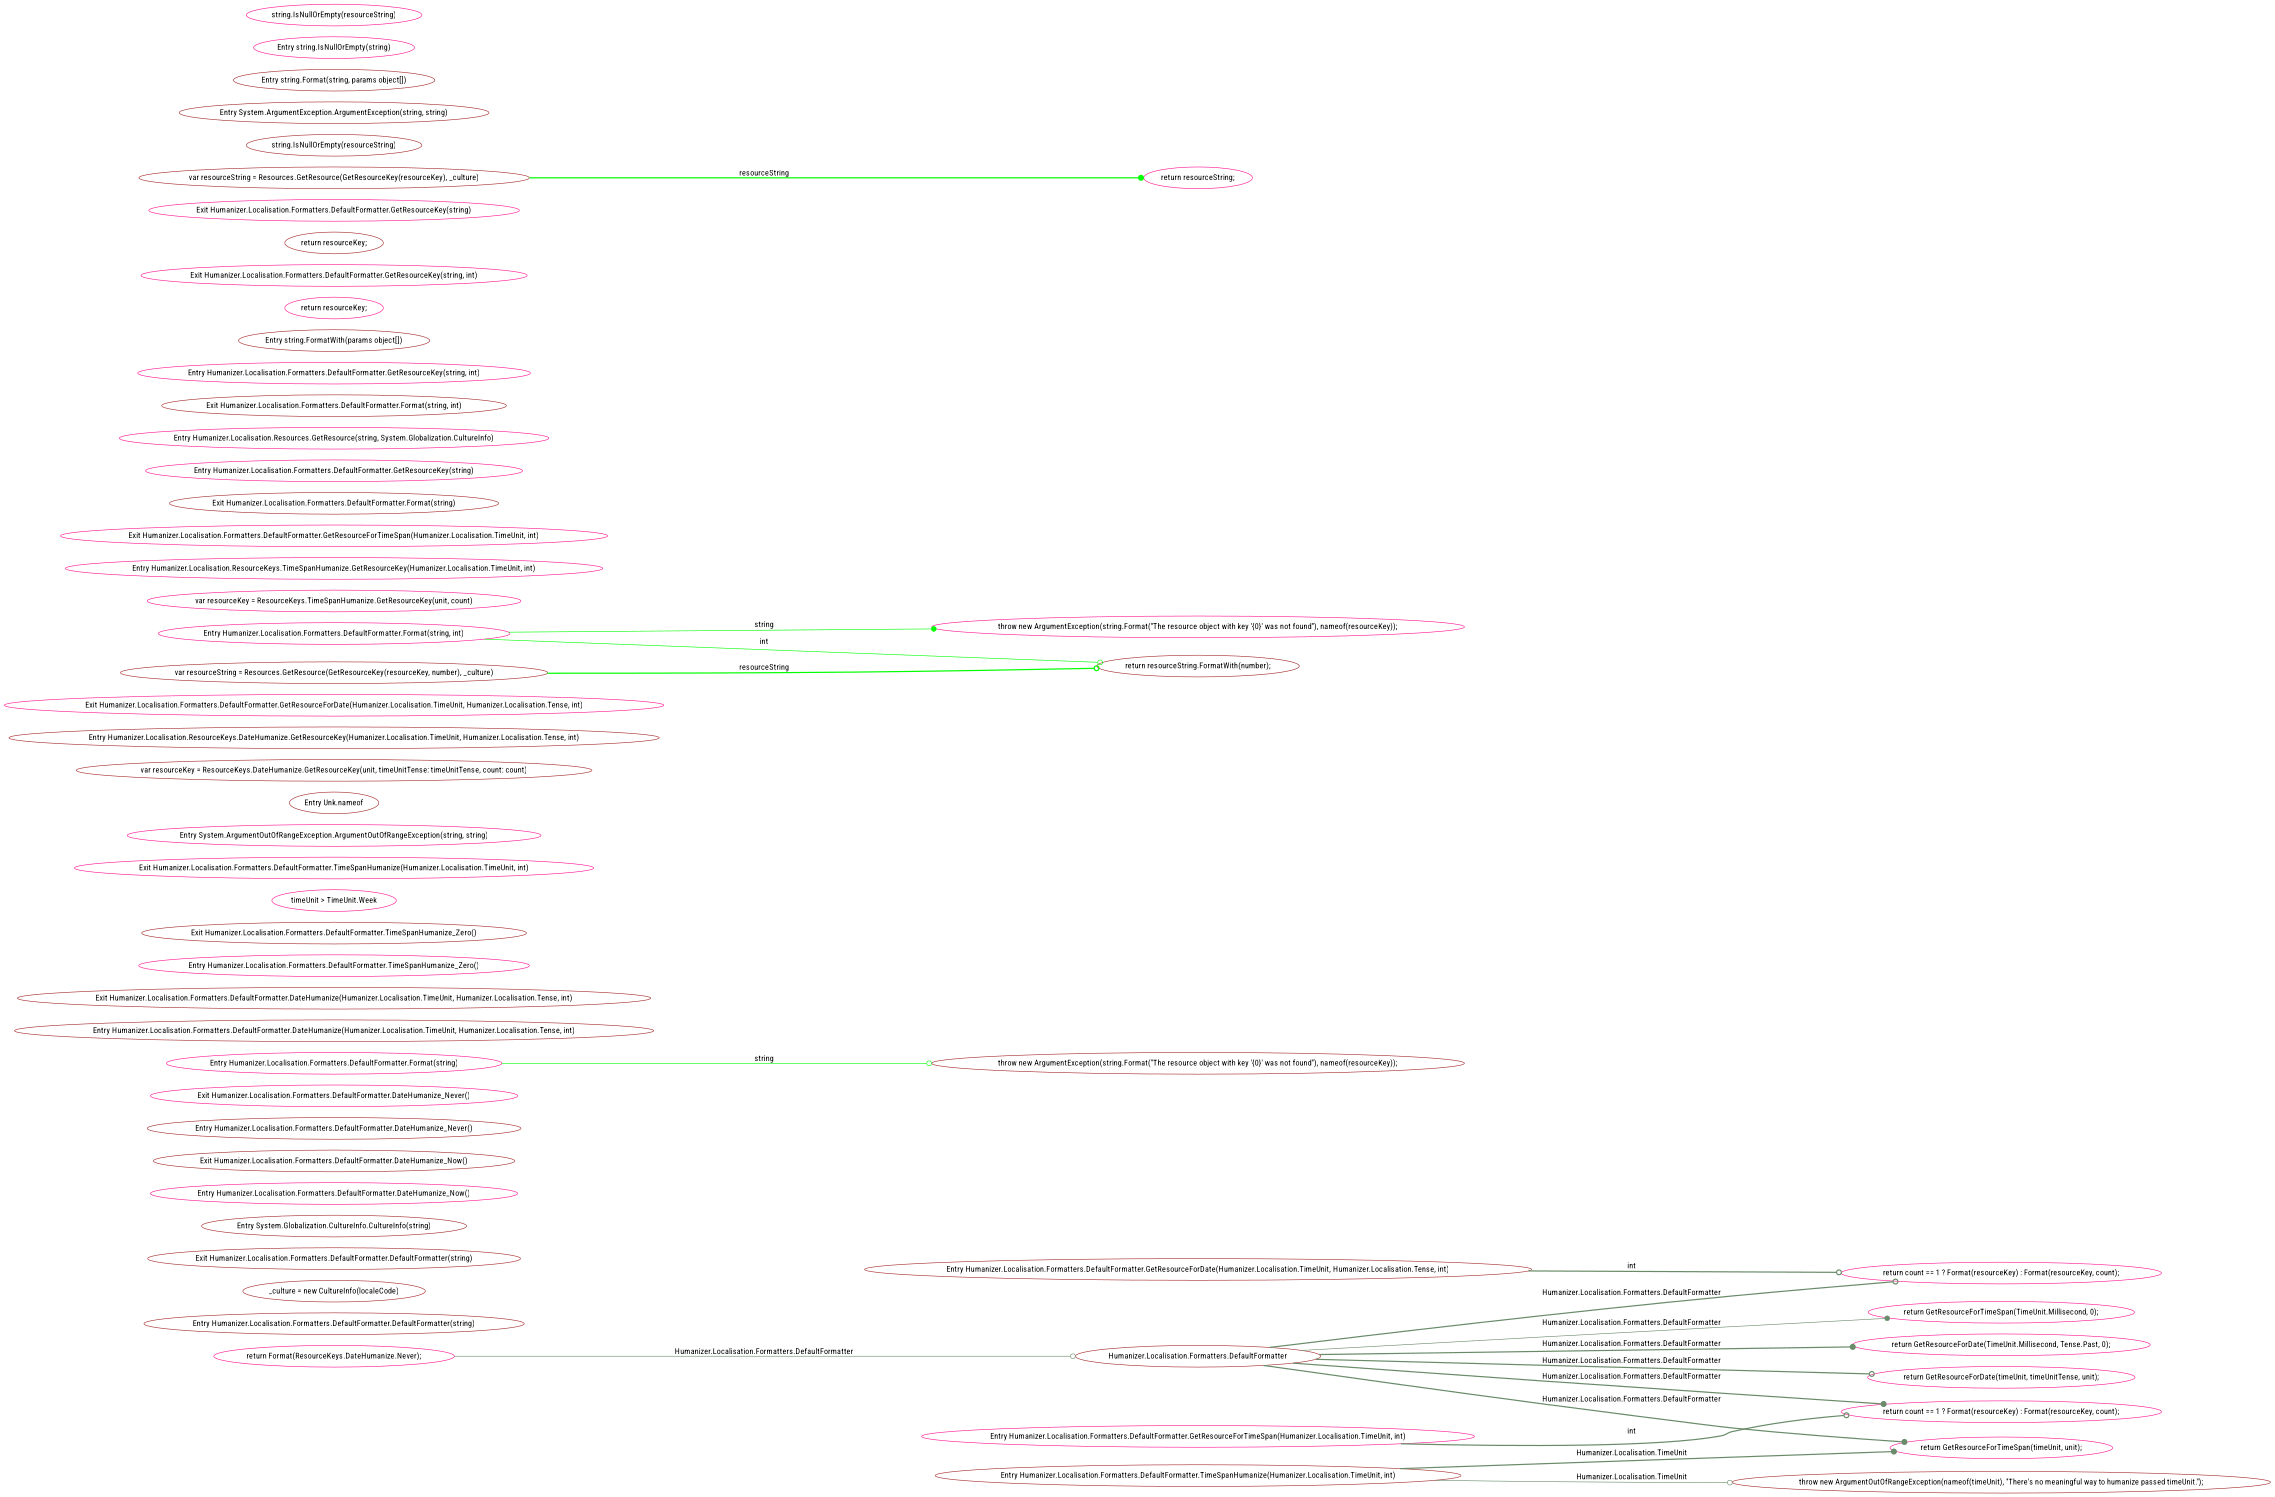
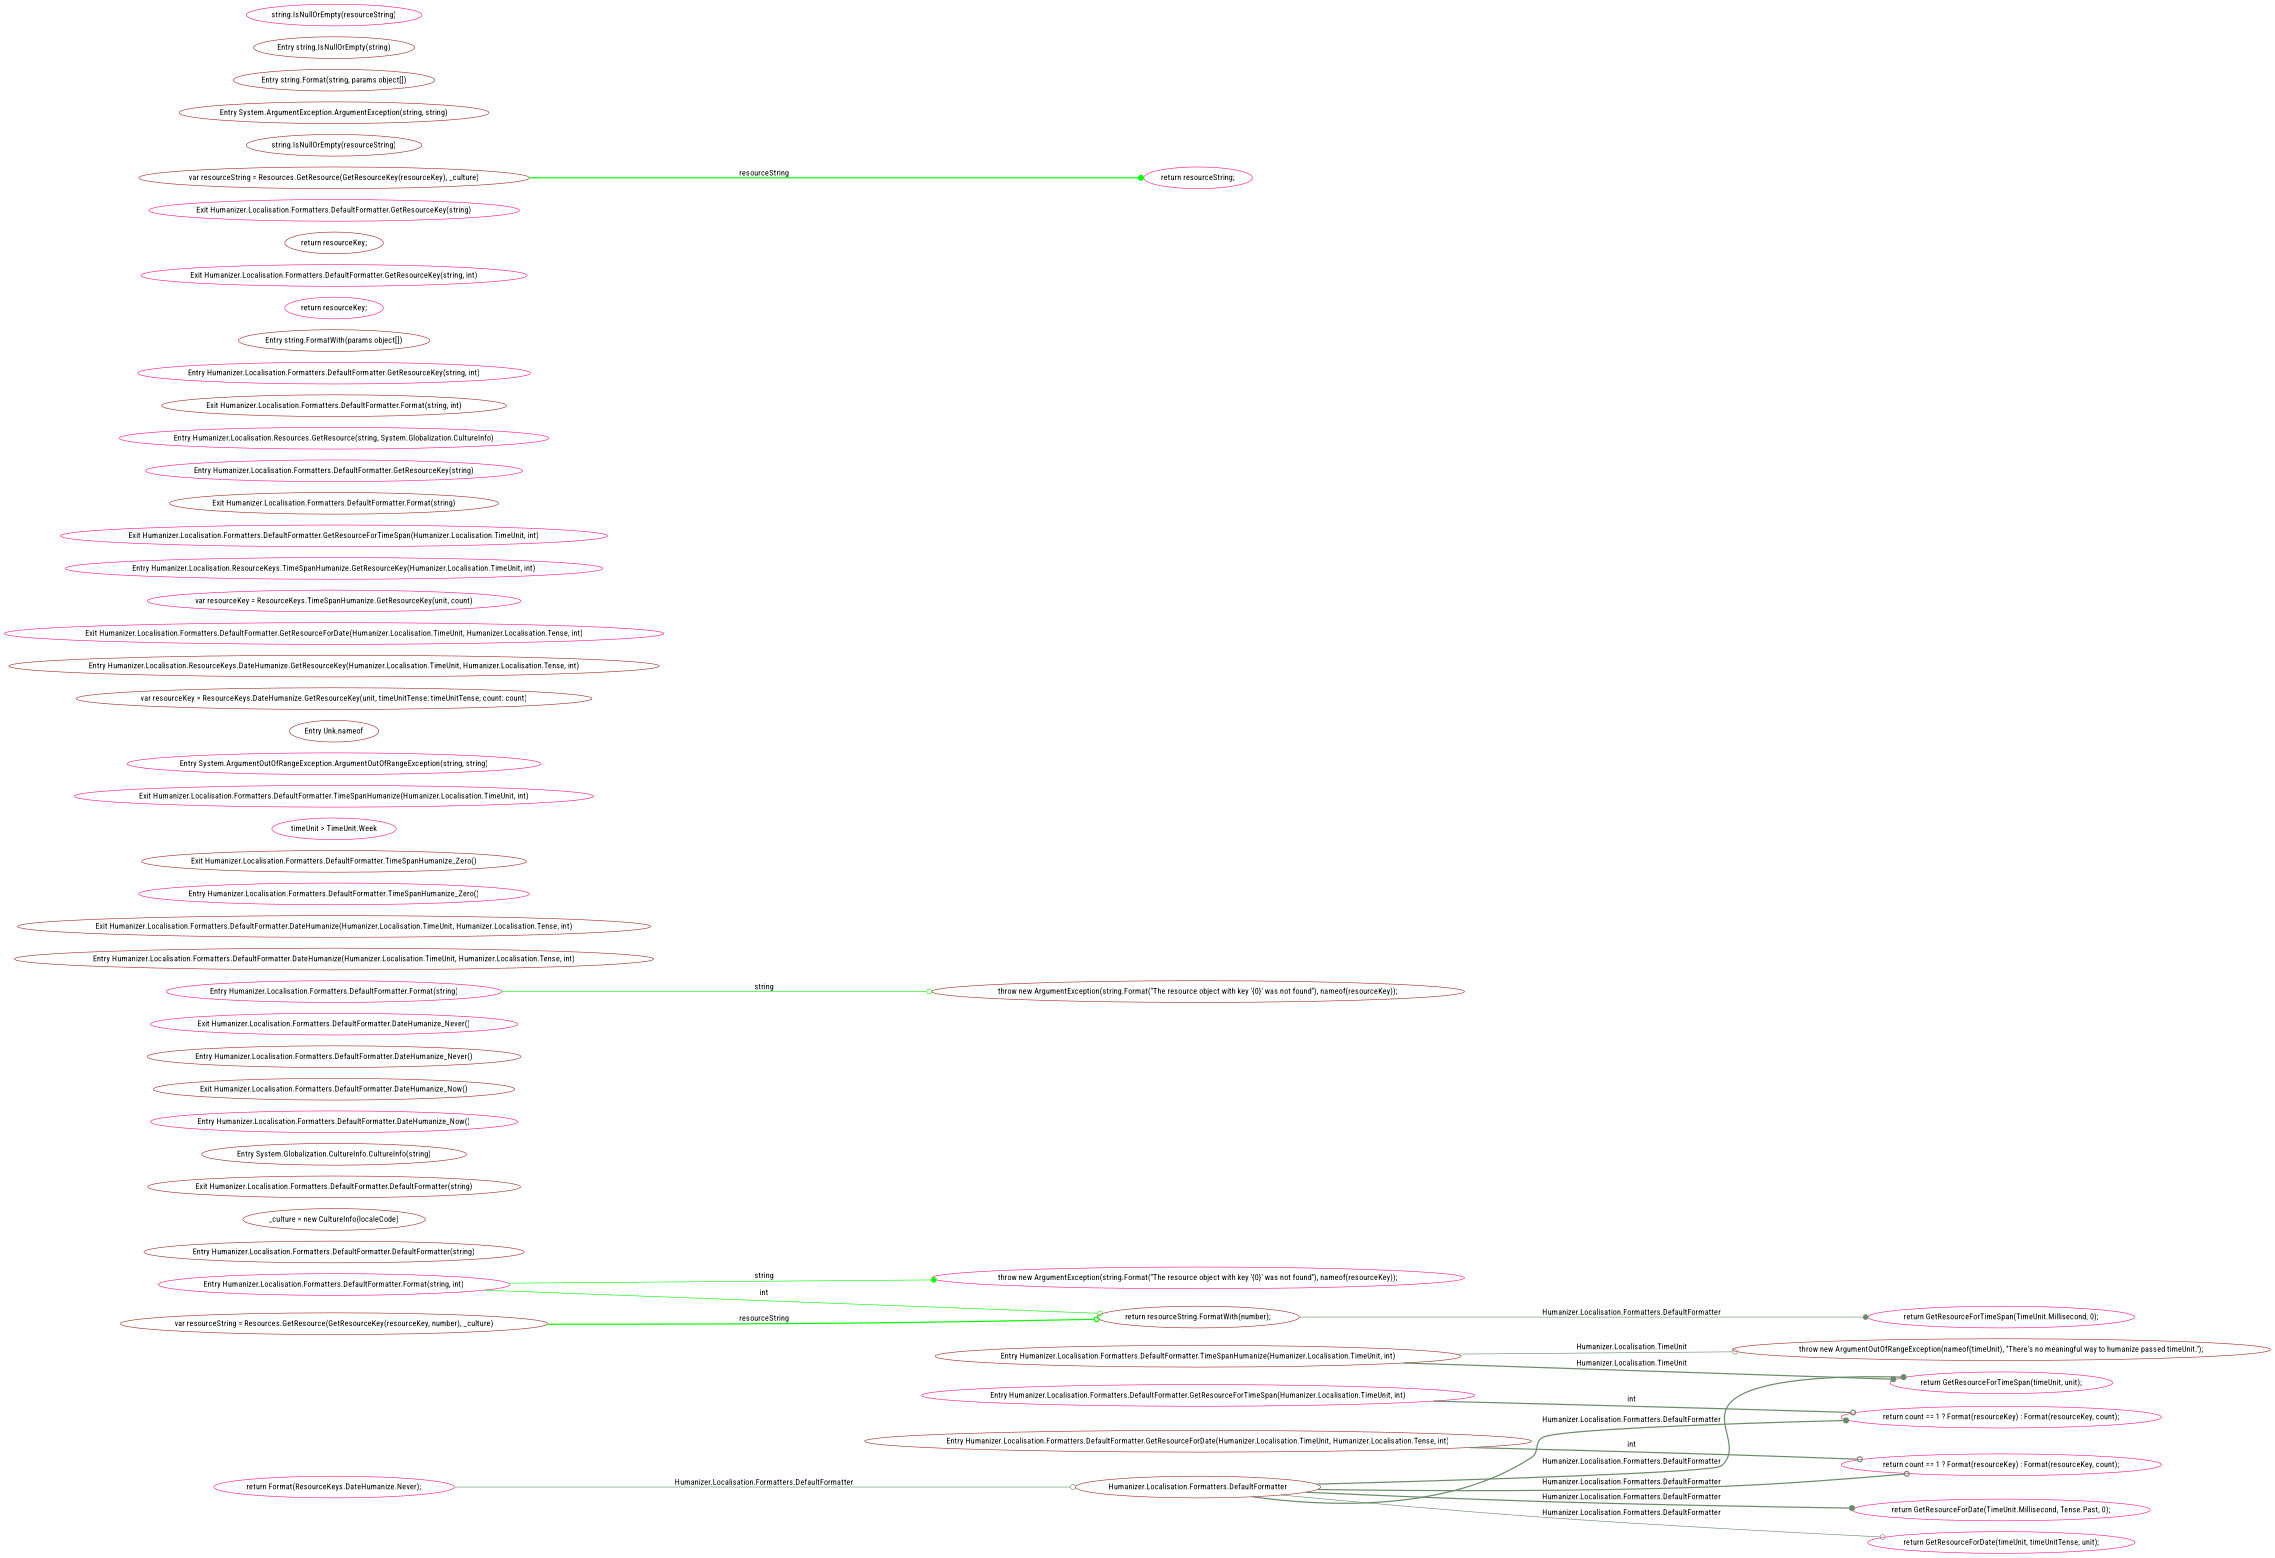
(334, 48) -> (334, 48)
(1593, 1334) -> (1581, 1317)
(1592, 1367) -> (1580, 1520)
